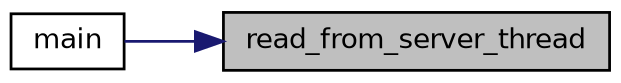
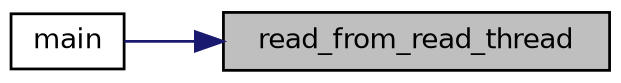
(417, 41) -> (417, 41)
